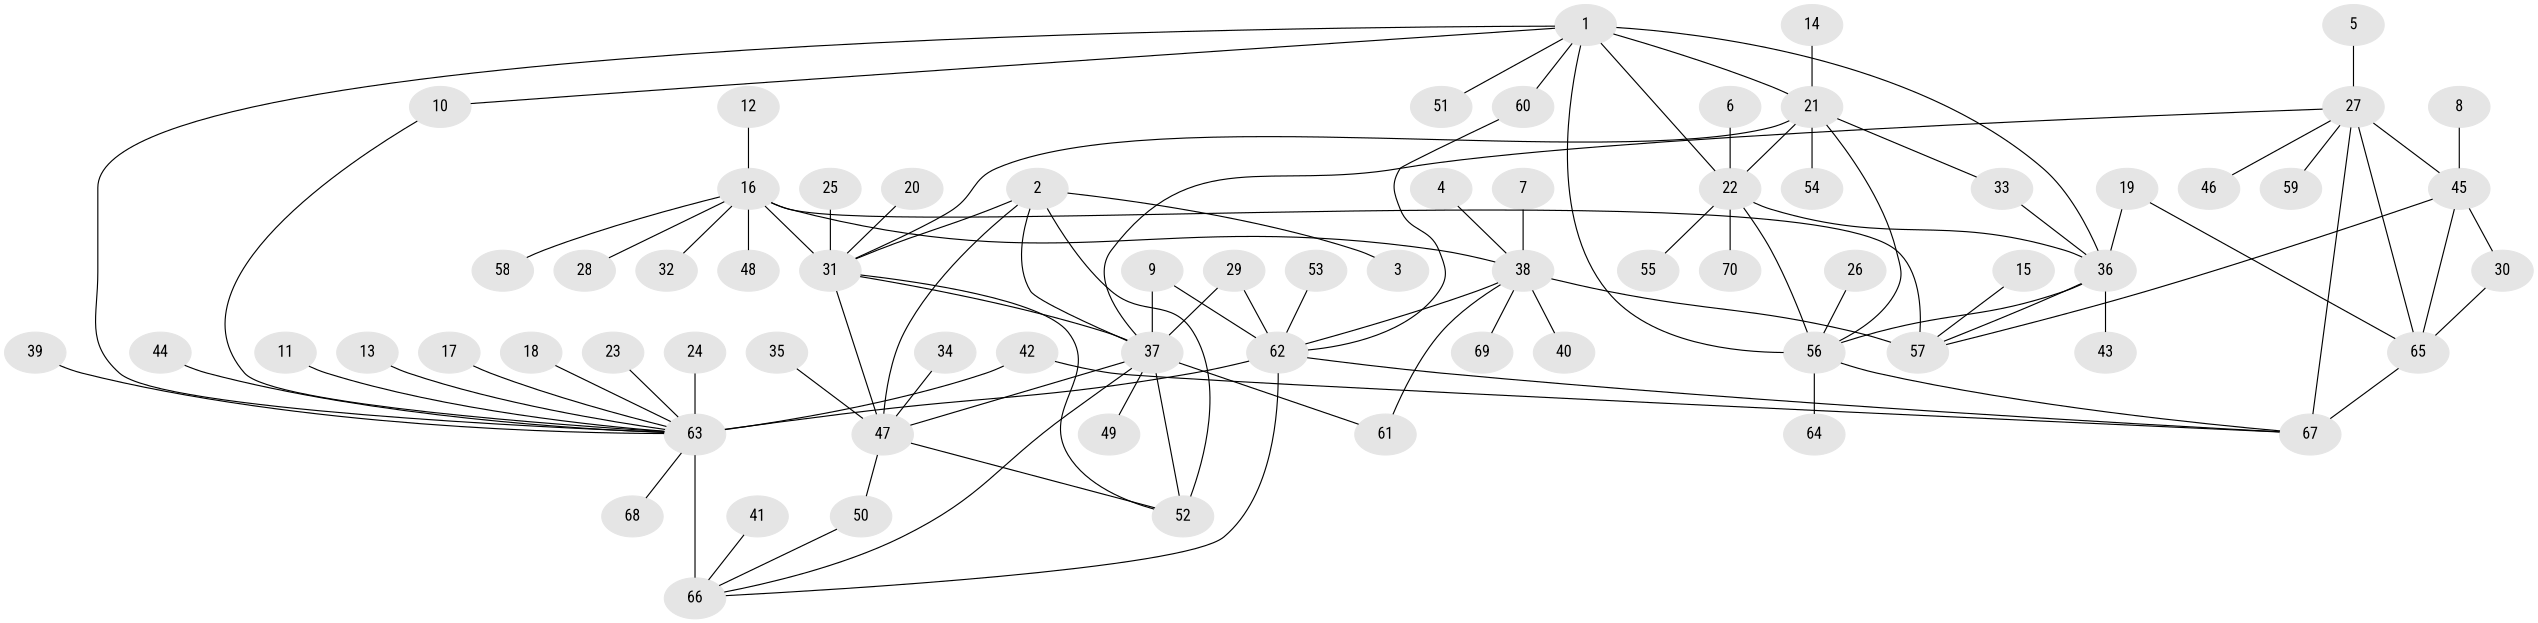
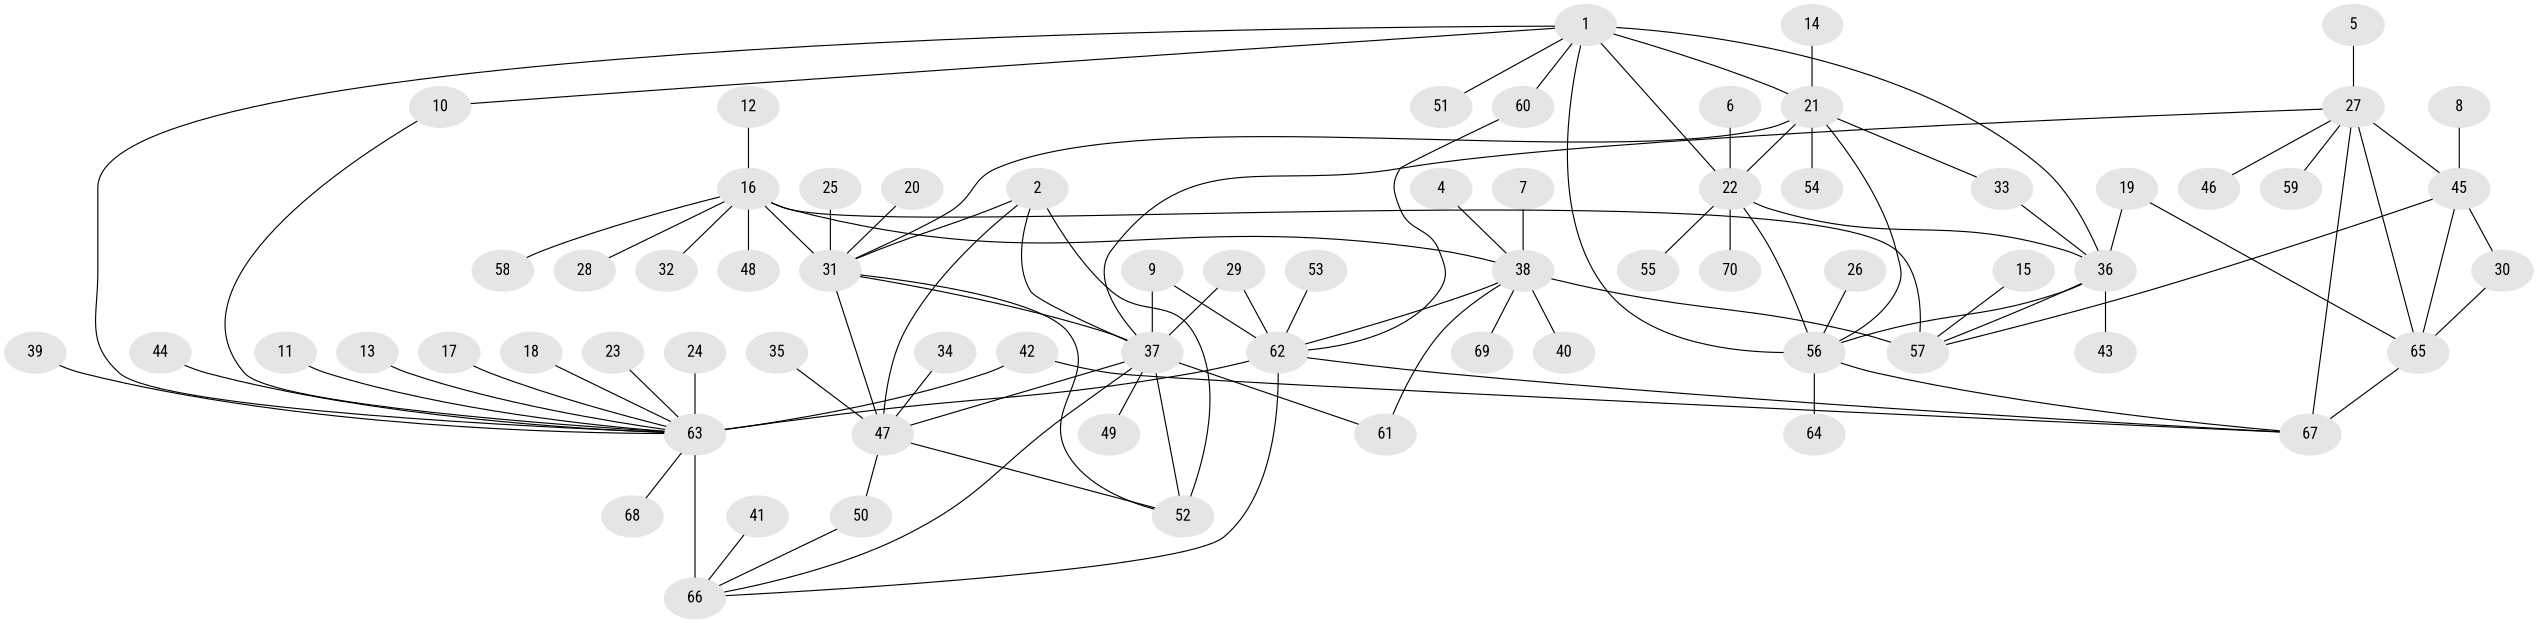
(1398, 271) -> none
